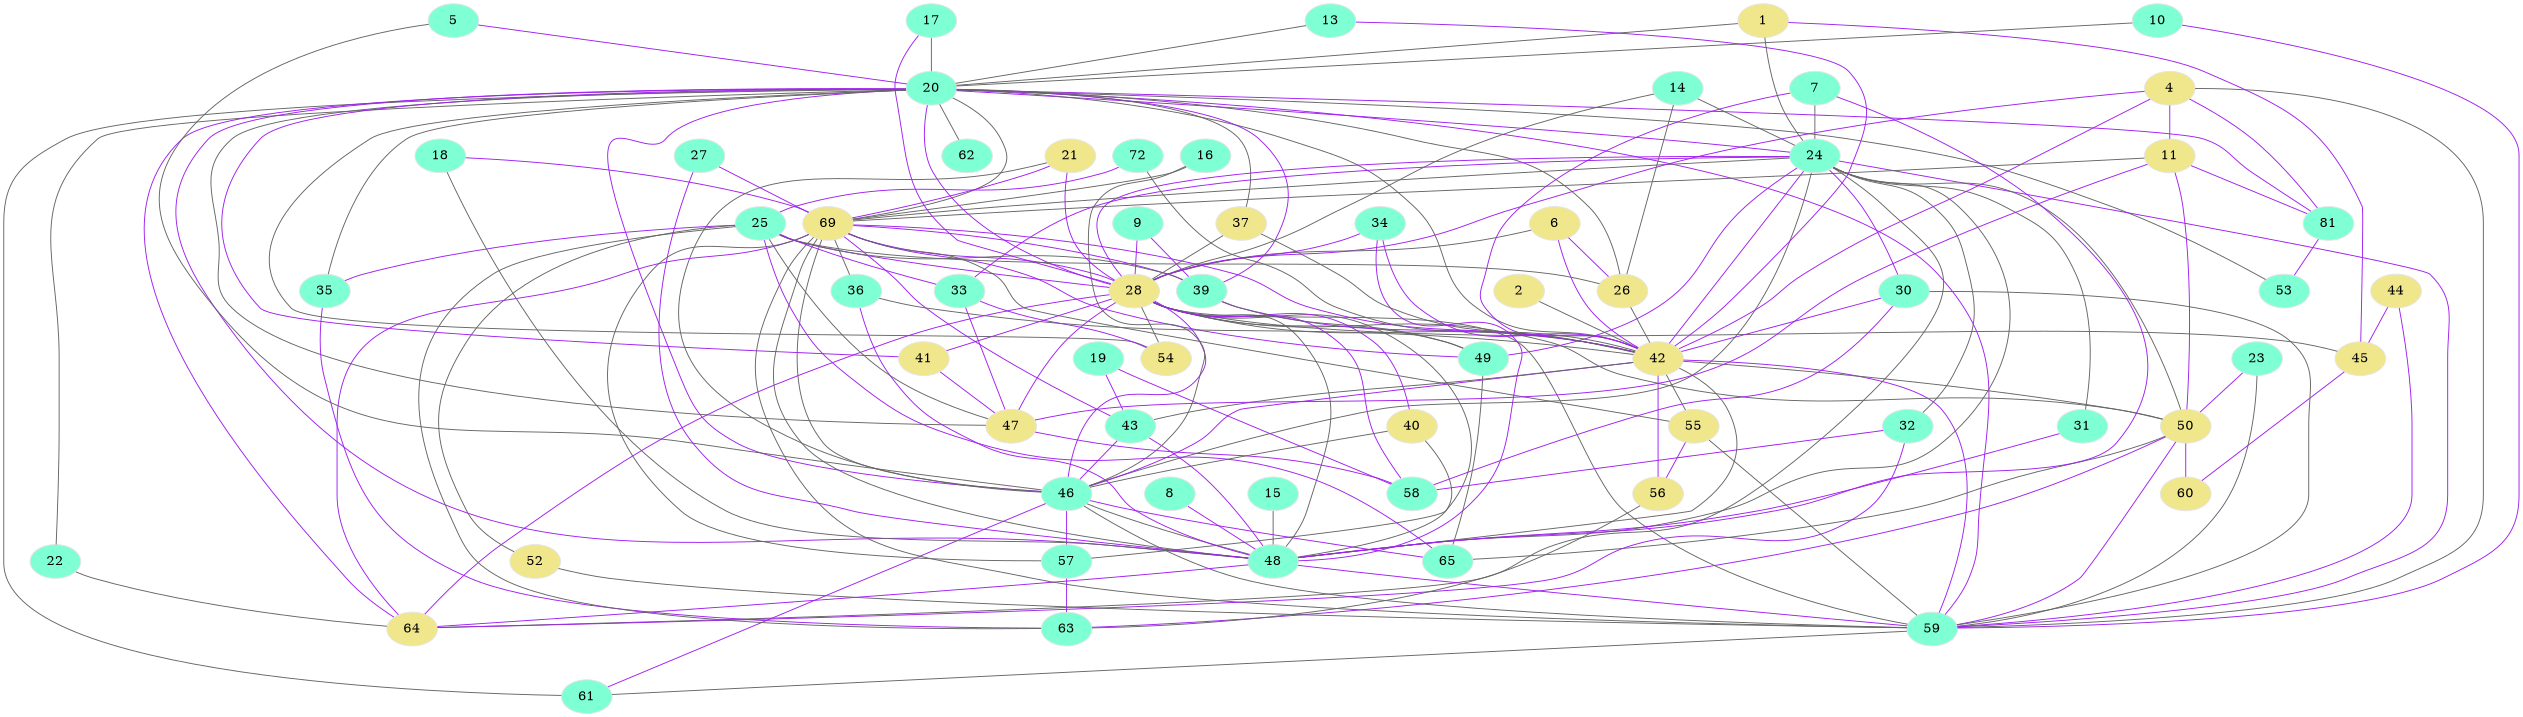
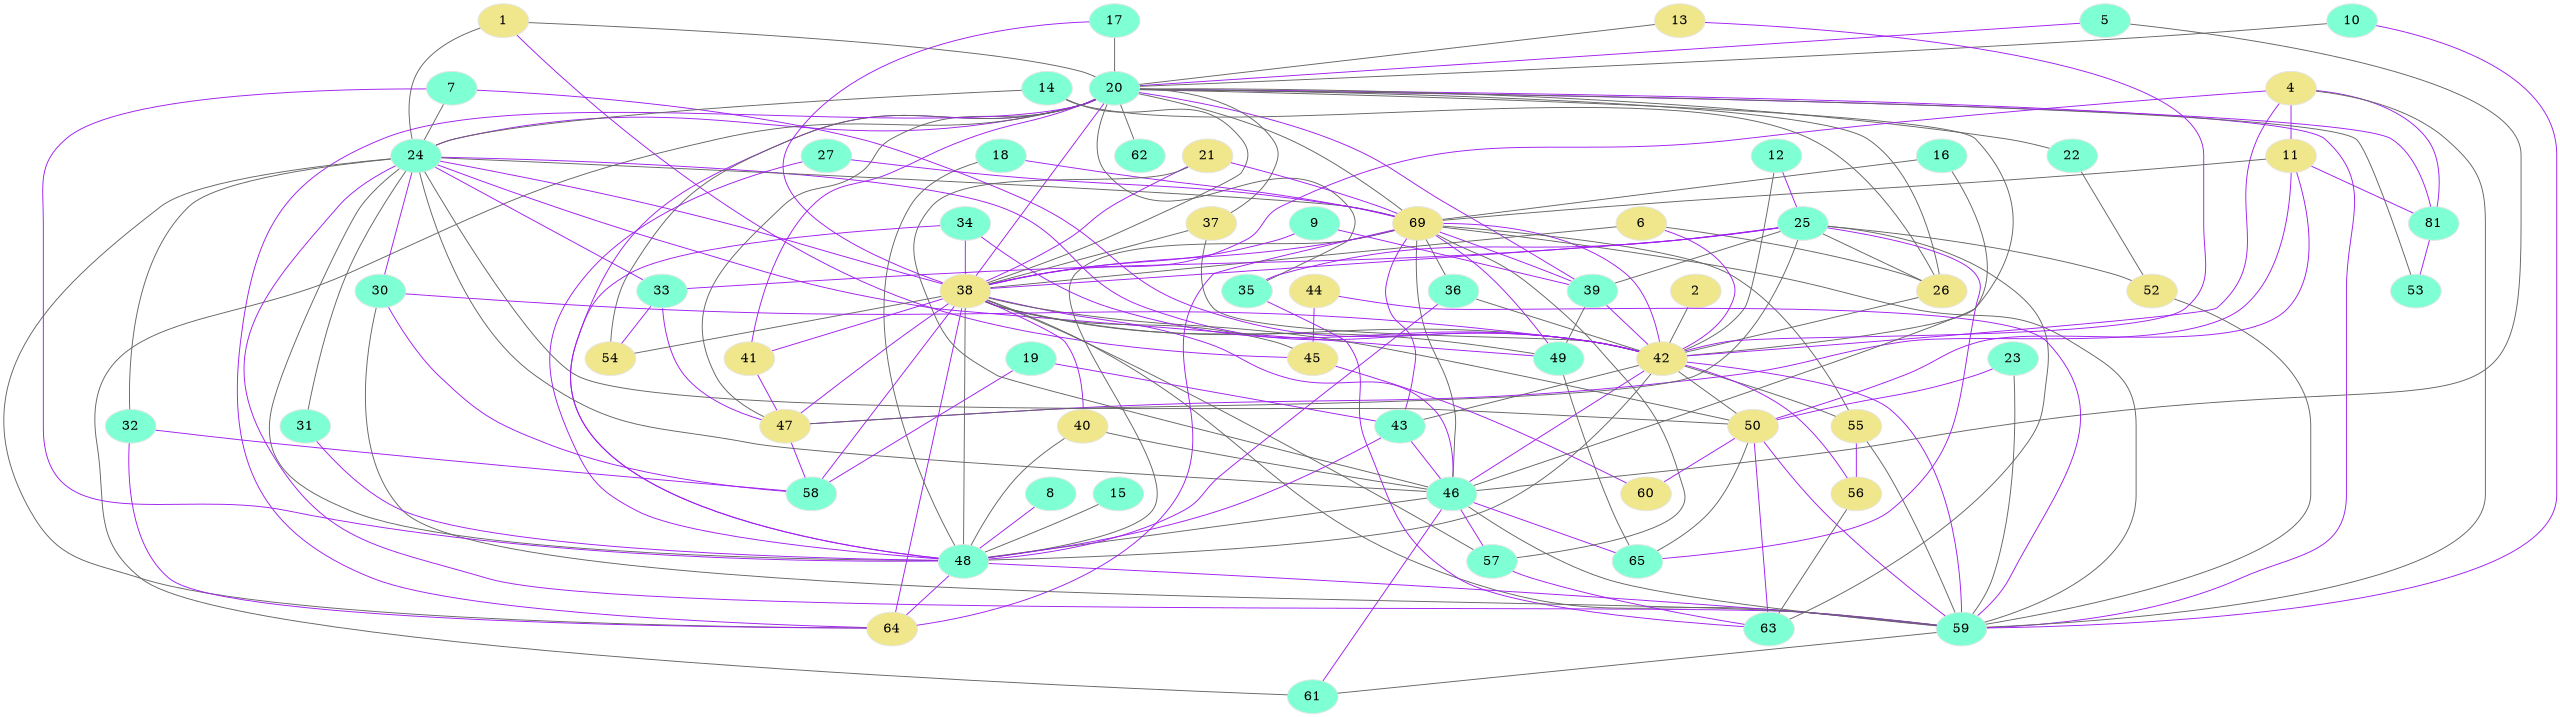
(1330, 21) -> (1680, 21)
(1138, 156) -> (1777, 156)
(1589, 257) -> (1789, 247)
(1134, 291) -> (965, 291)
(652, 305) -> none
(230, 607) -> (2112, 223)
